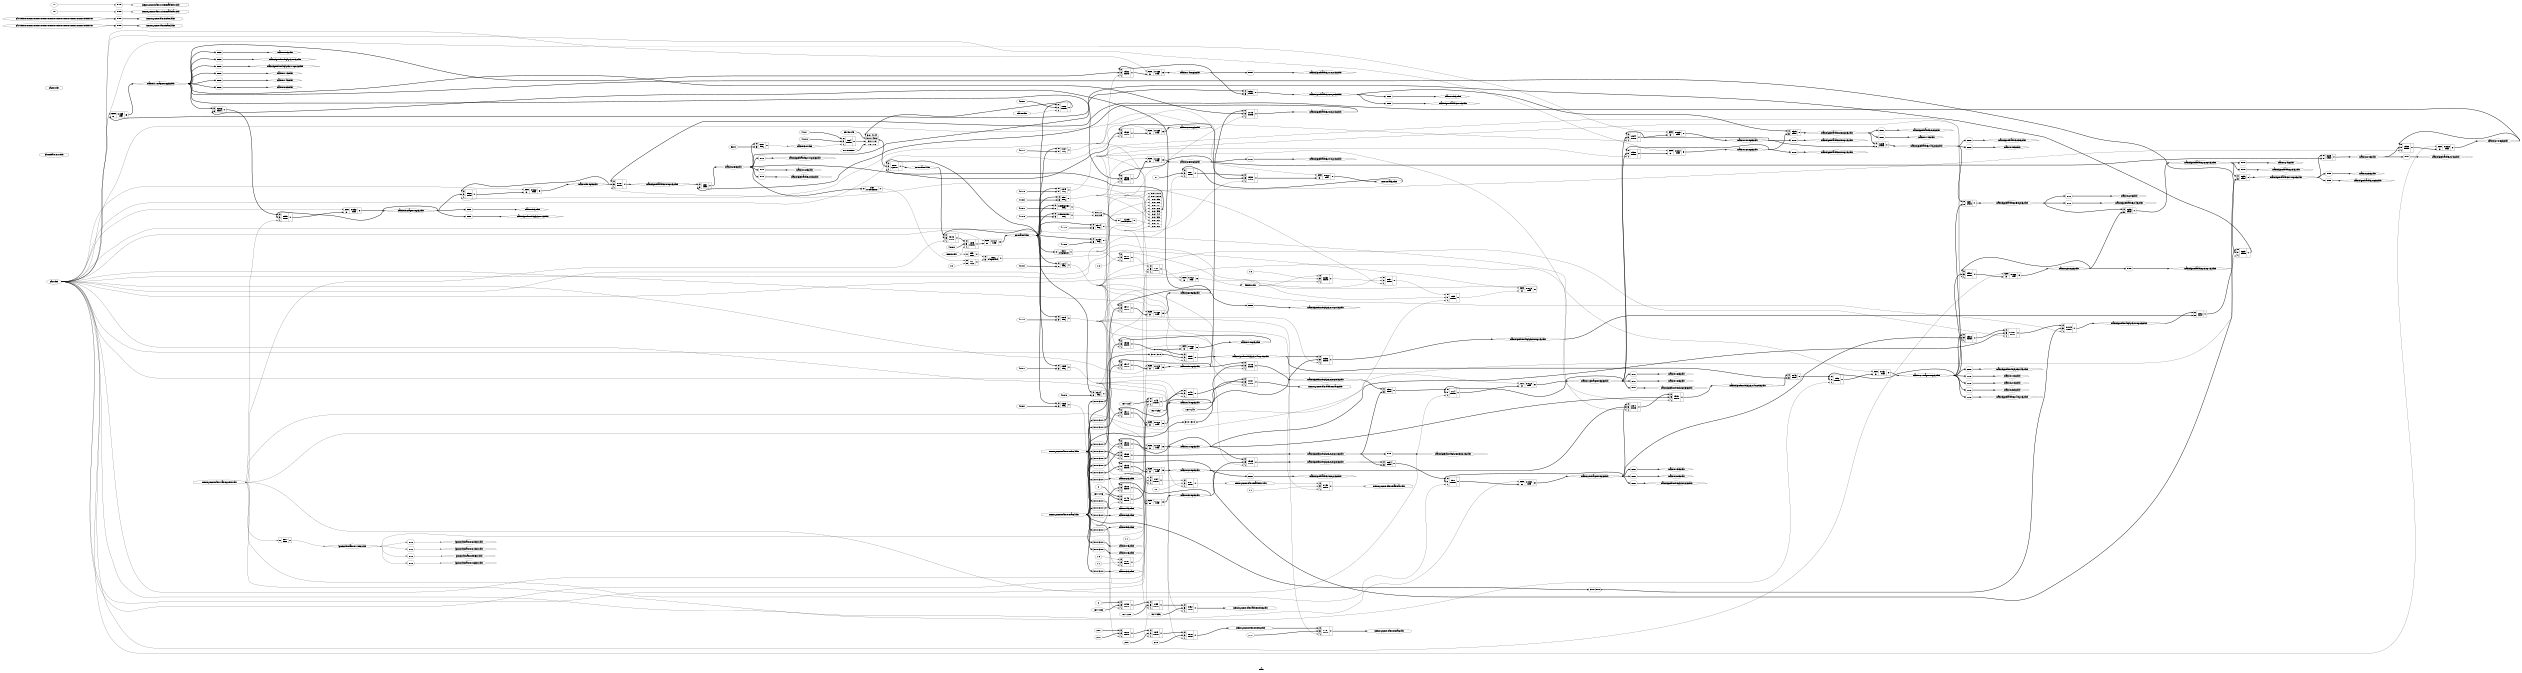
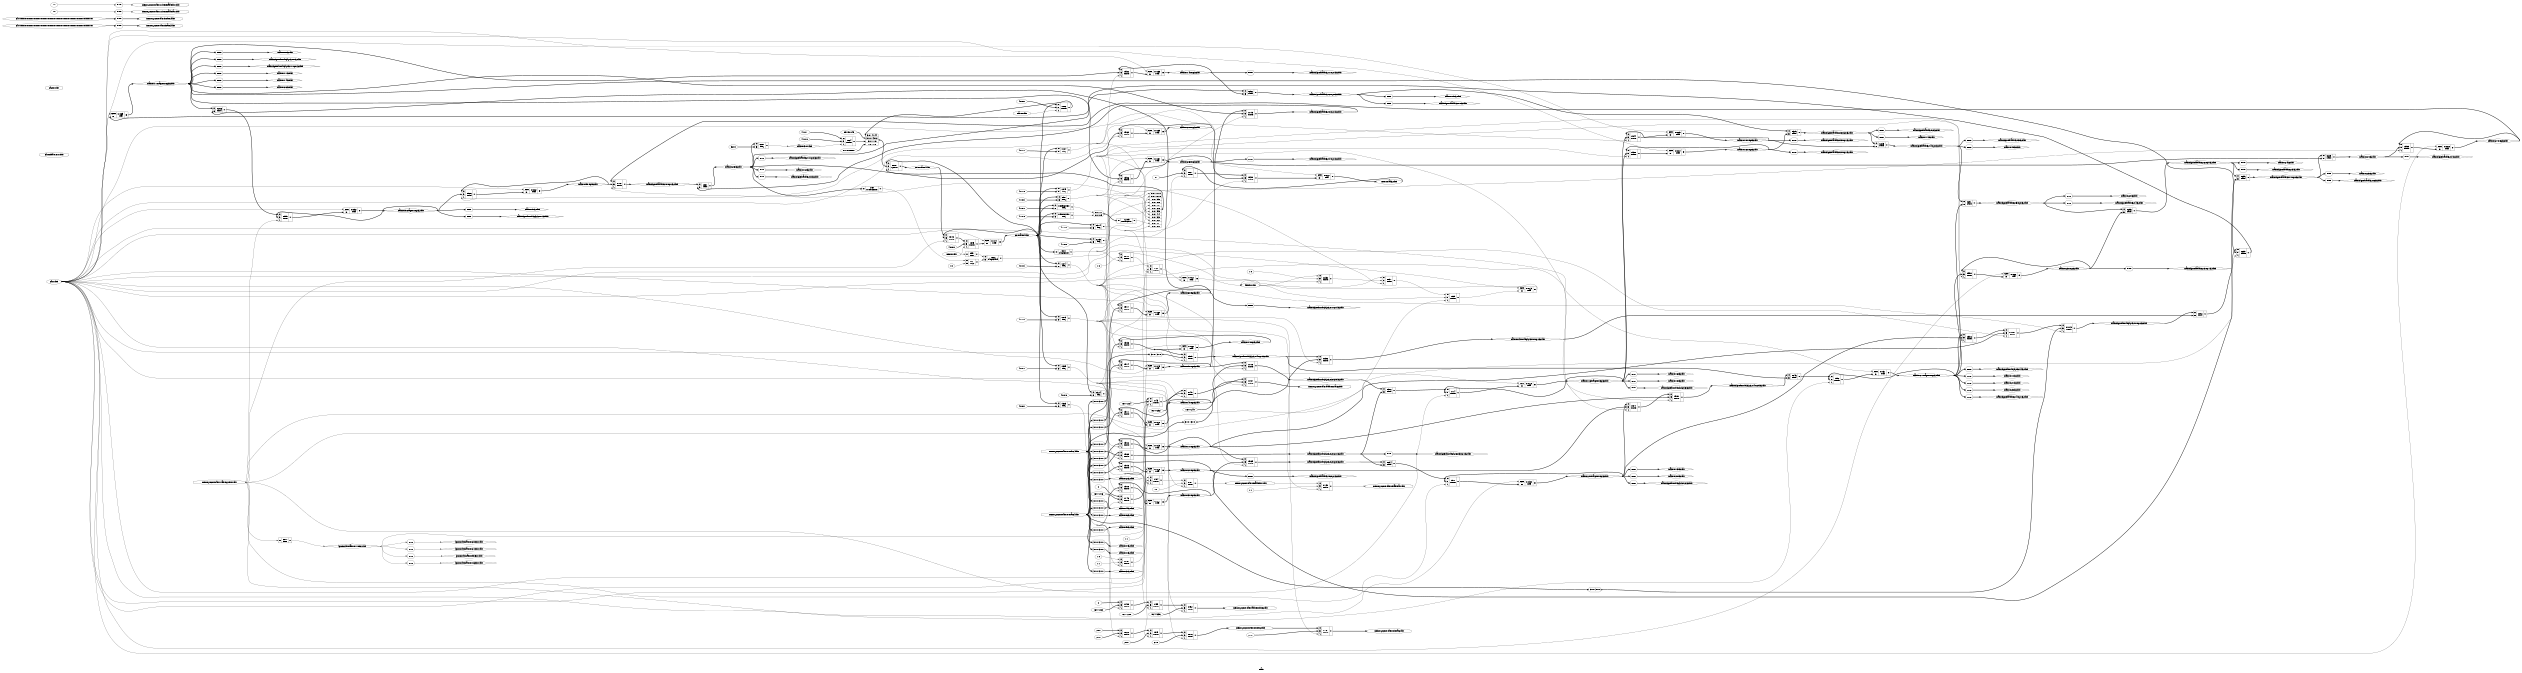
(1528, 339) -> (1528, 339)
